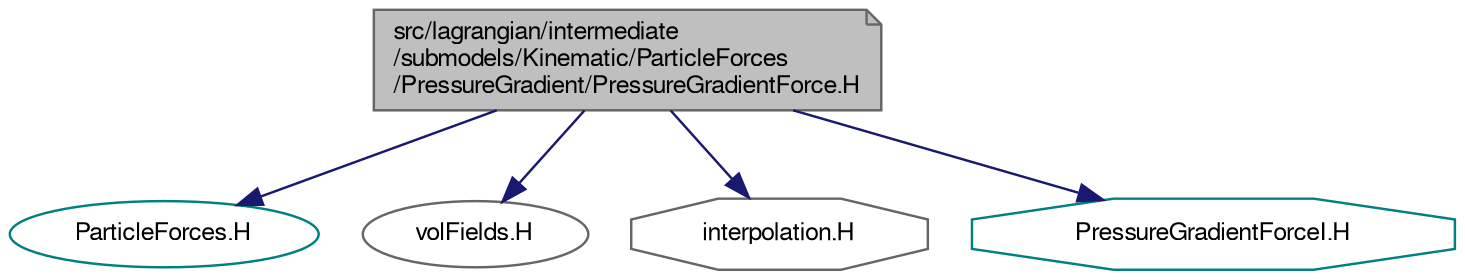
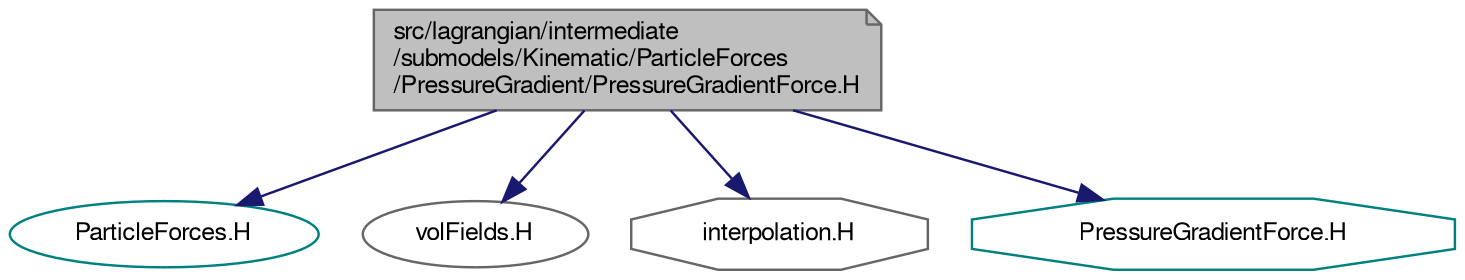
(1213, 234) -> (1213, 234)
